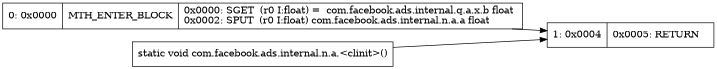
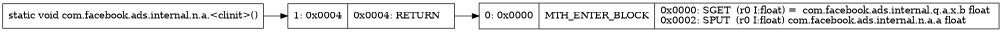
(526, 30) -> (463, 16)
(660, 35) -> (401, 16)
